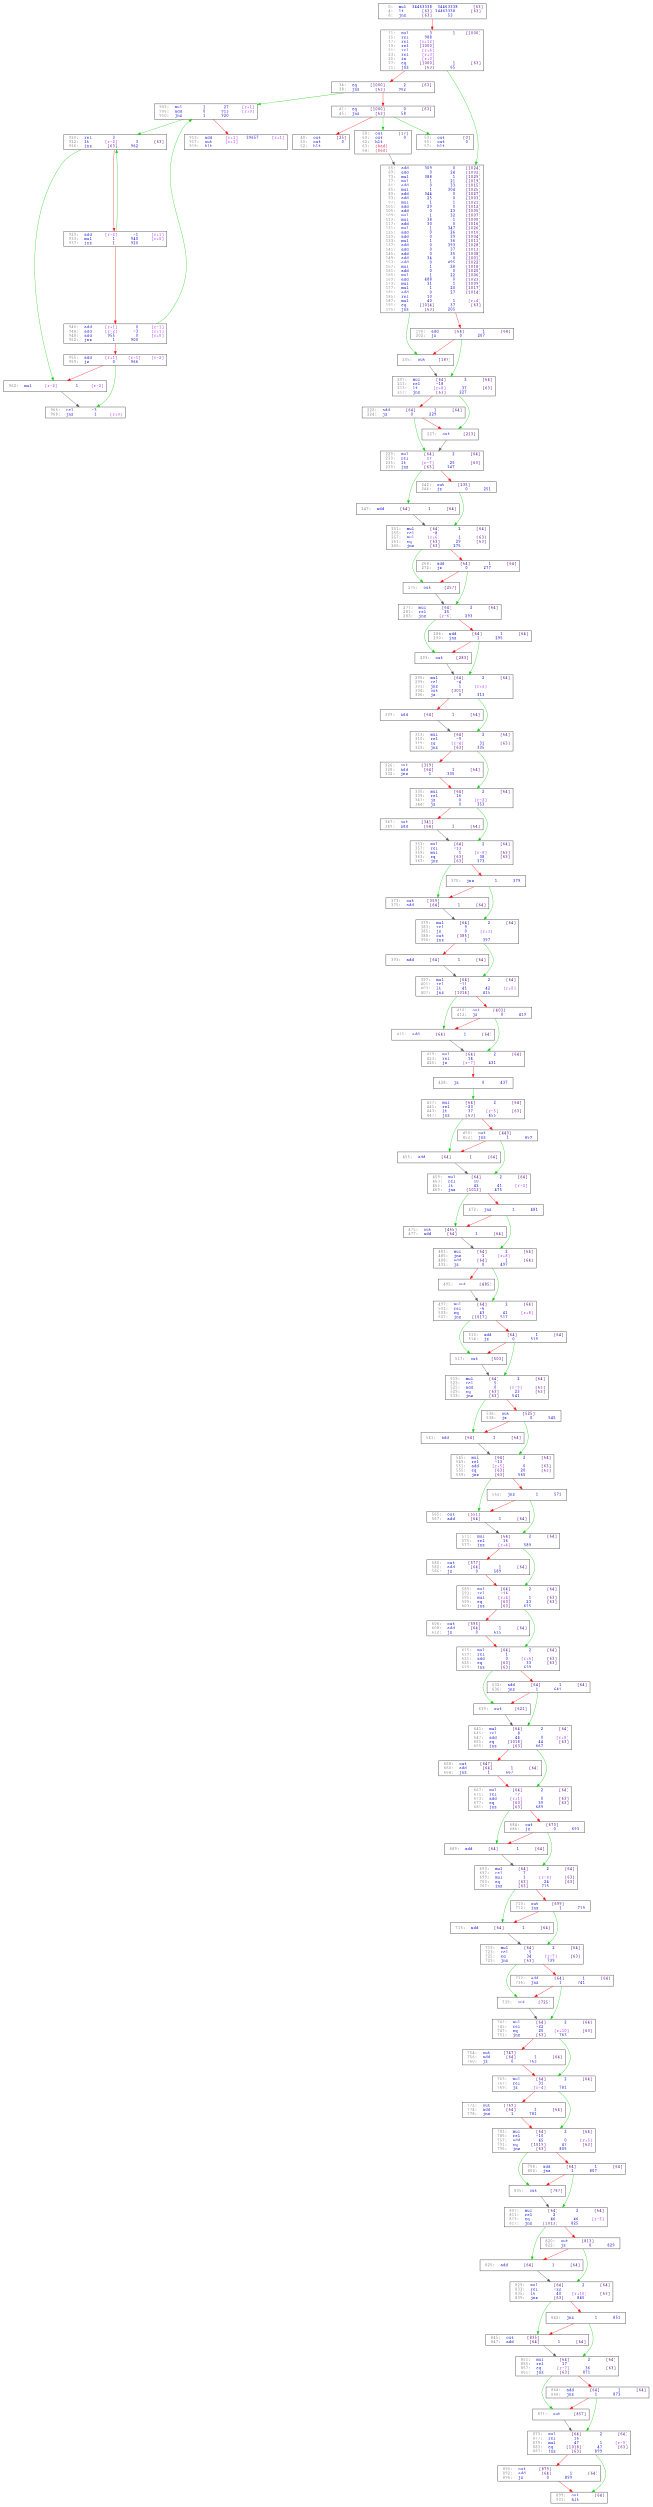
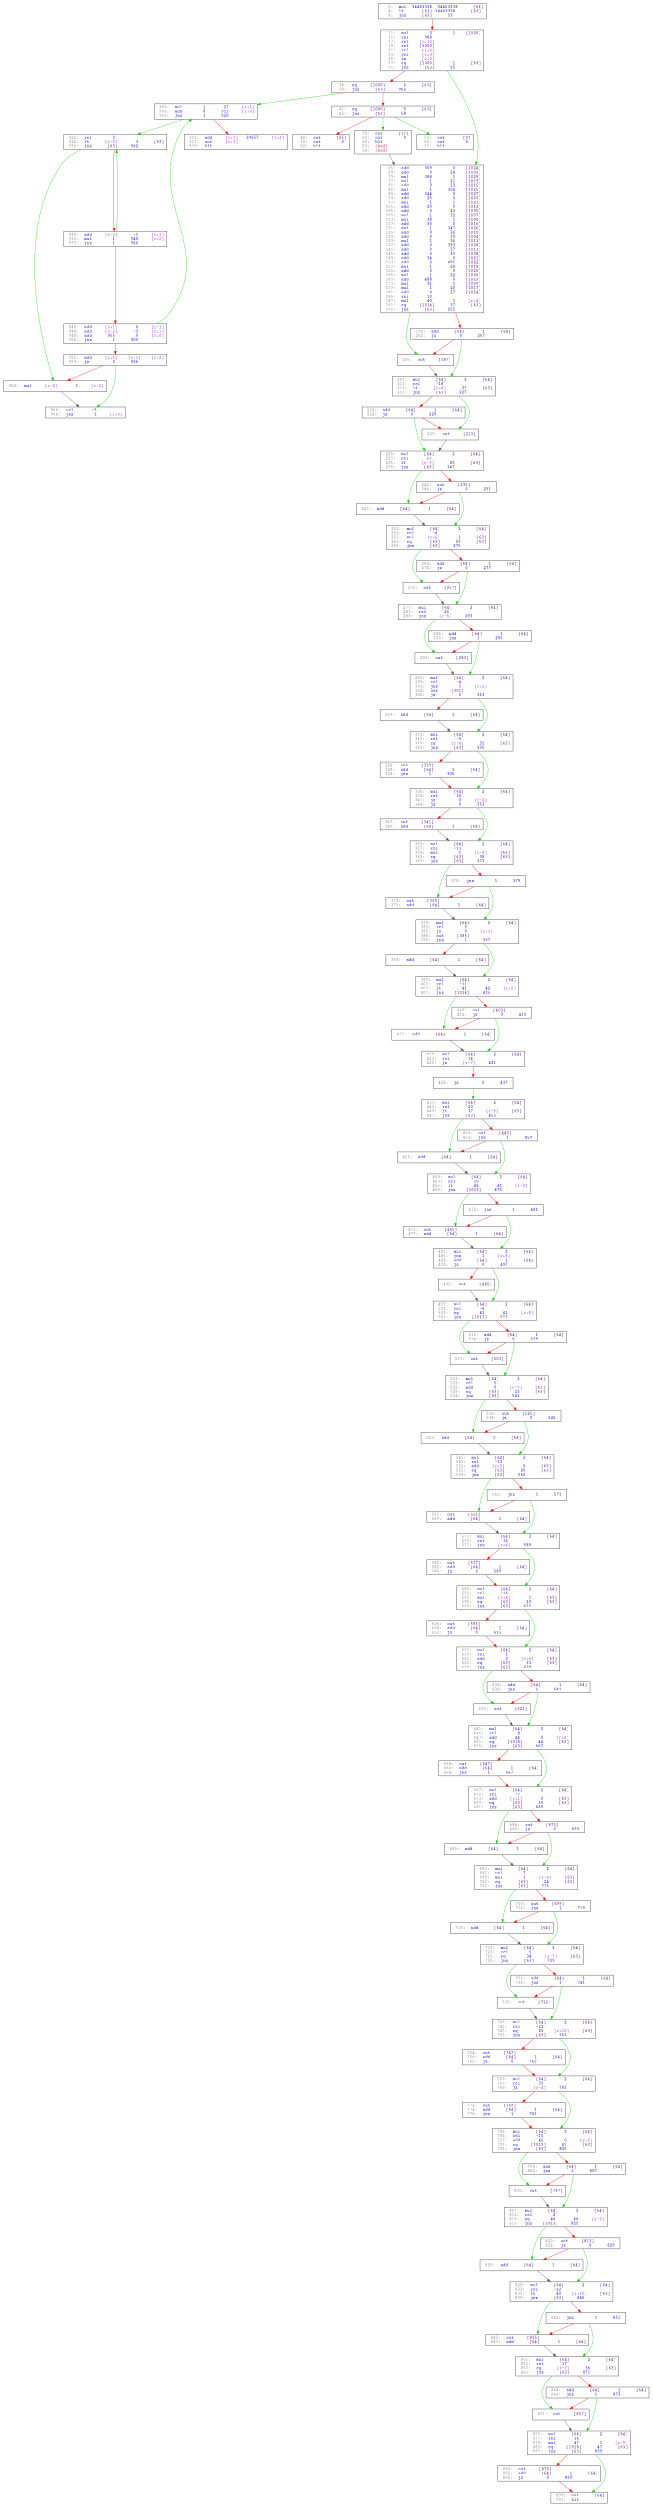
none -> (433, 497)
